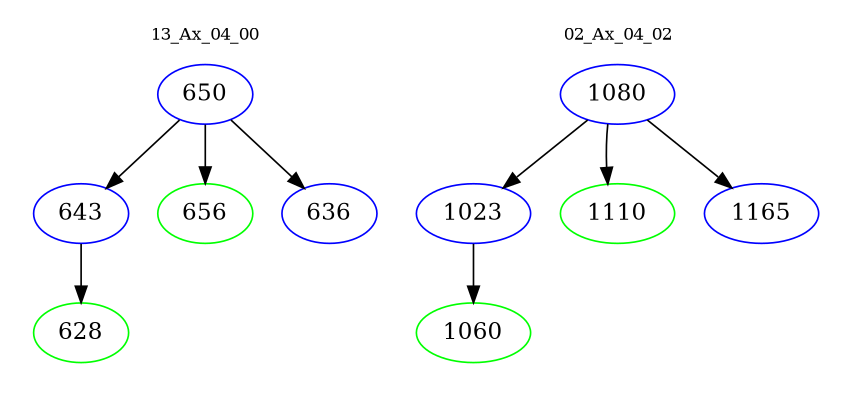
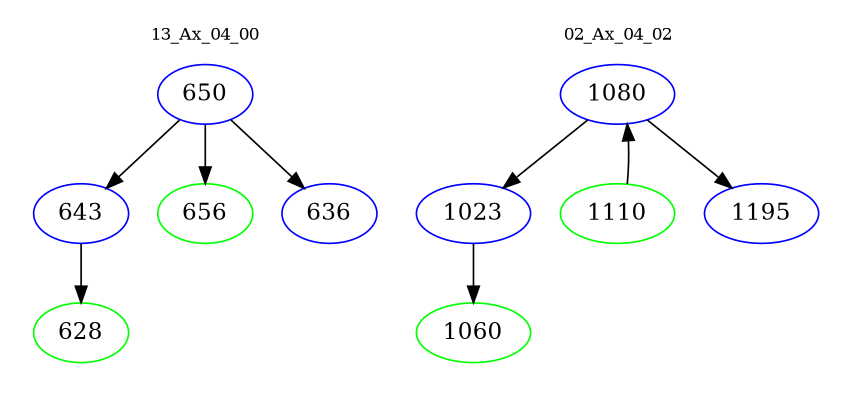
(606, 146) -> (629, 163)
(762, 214) -> (762, 214)
